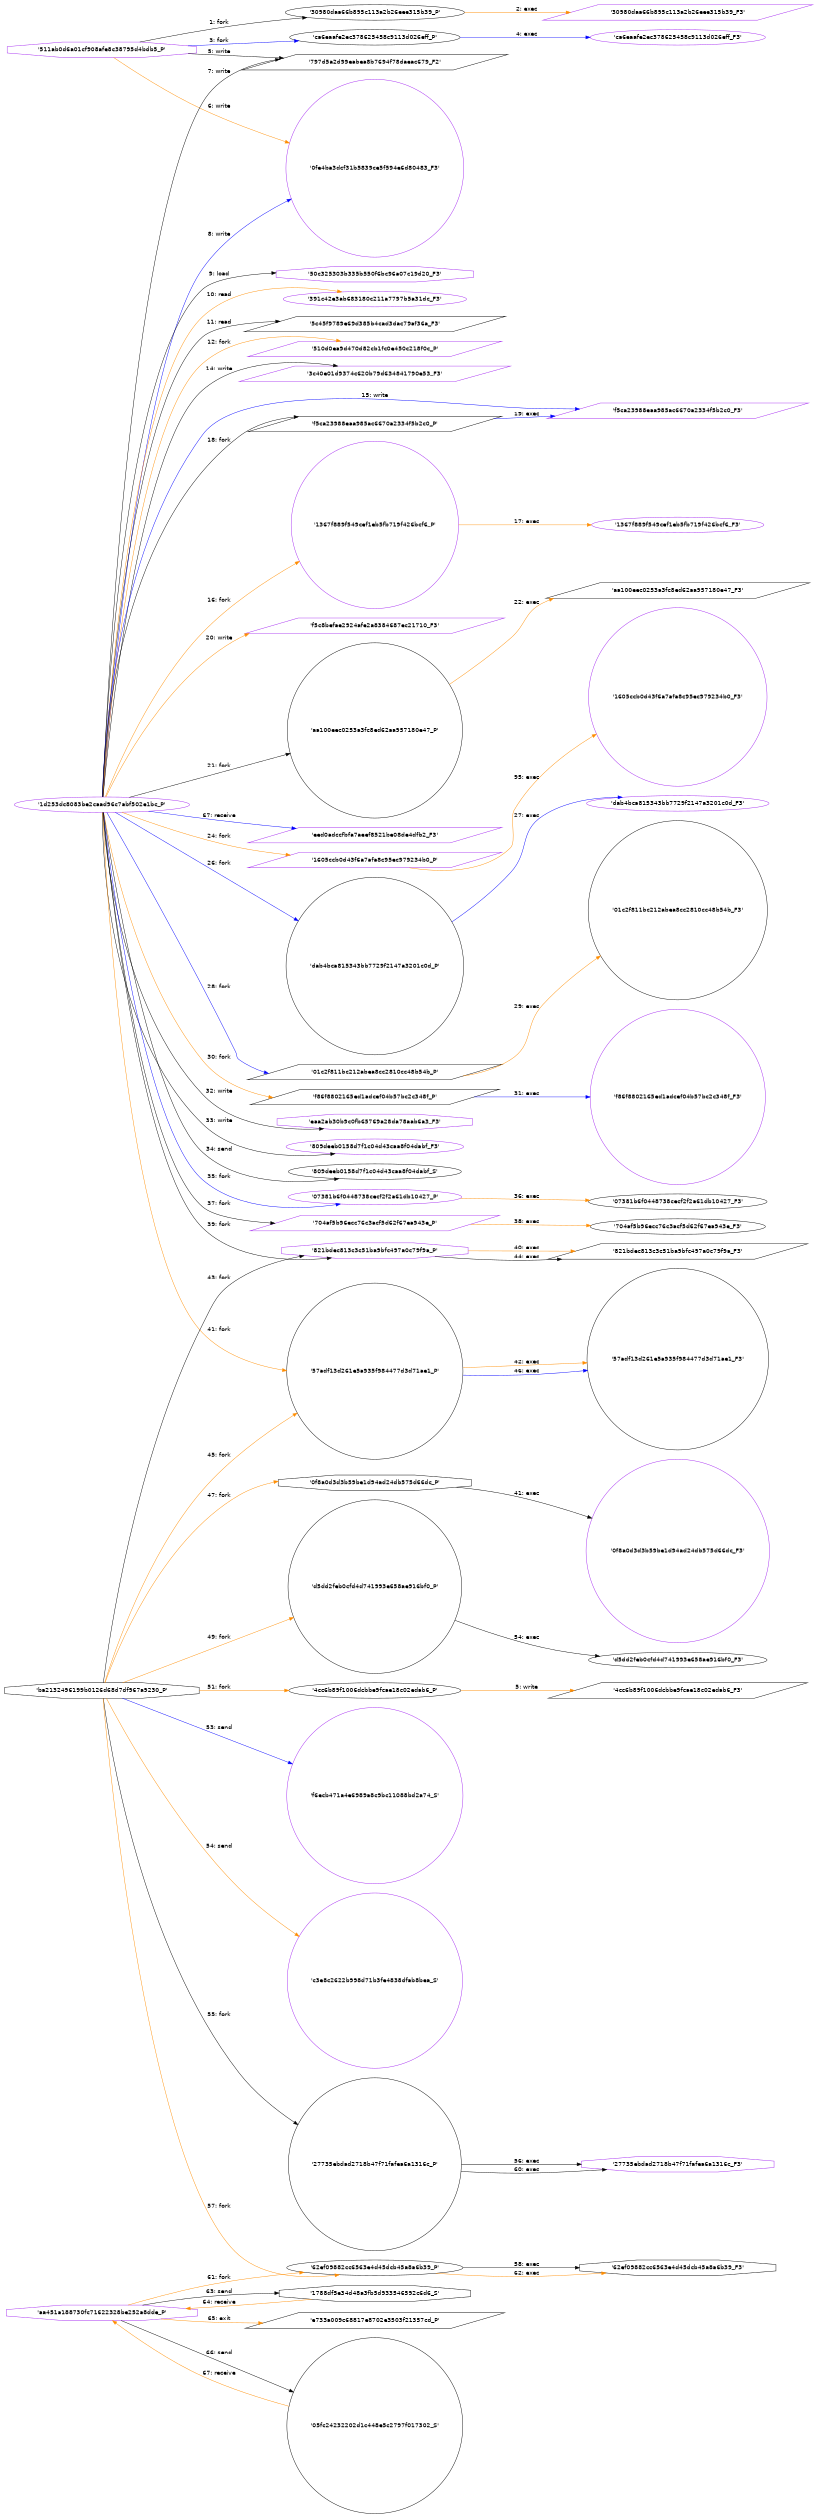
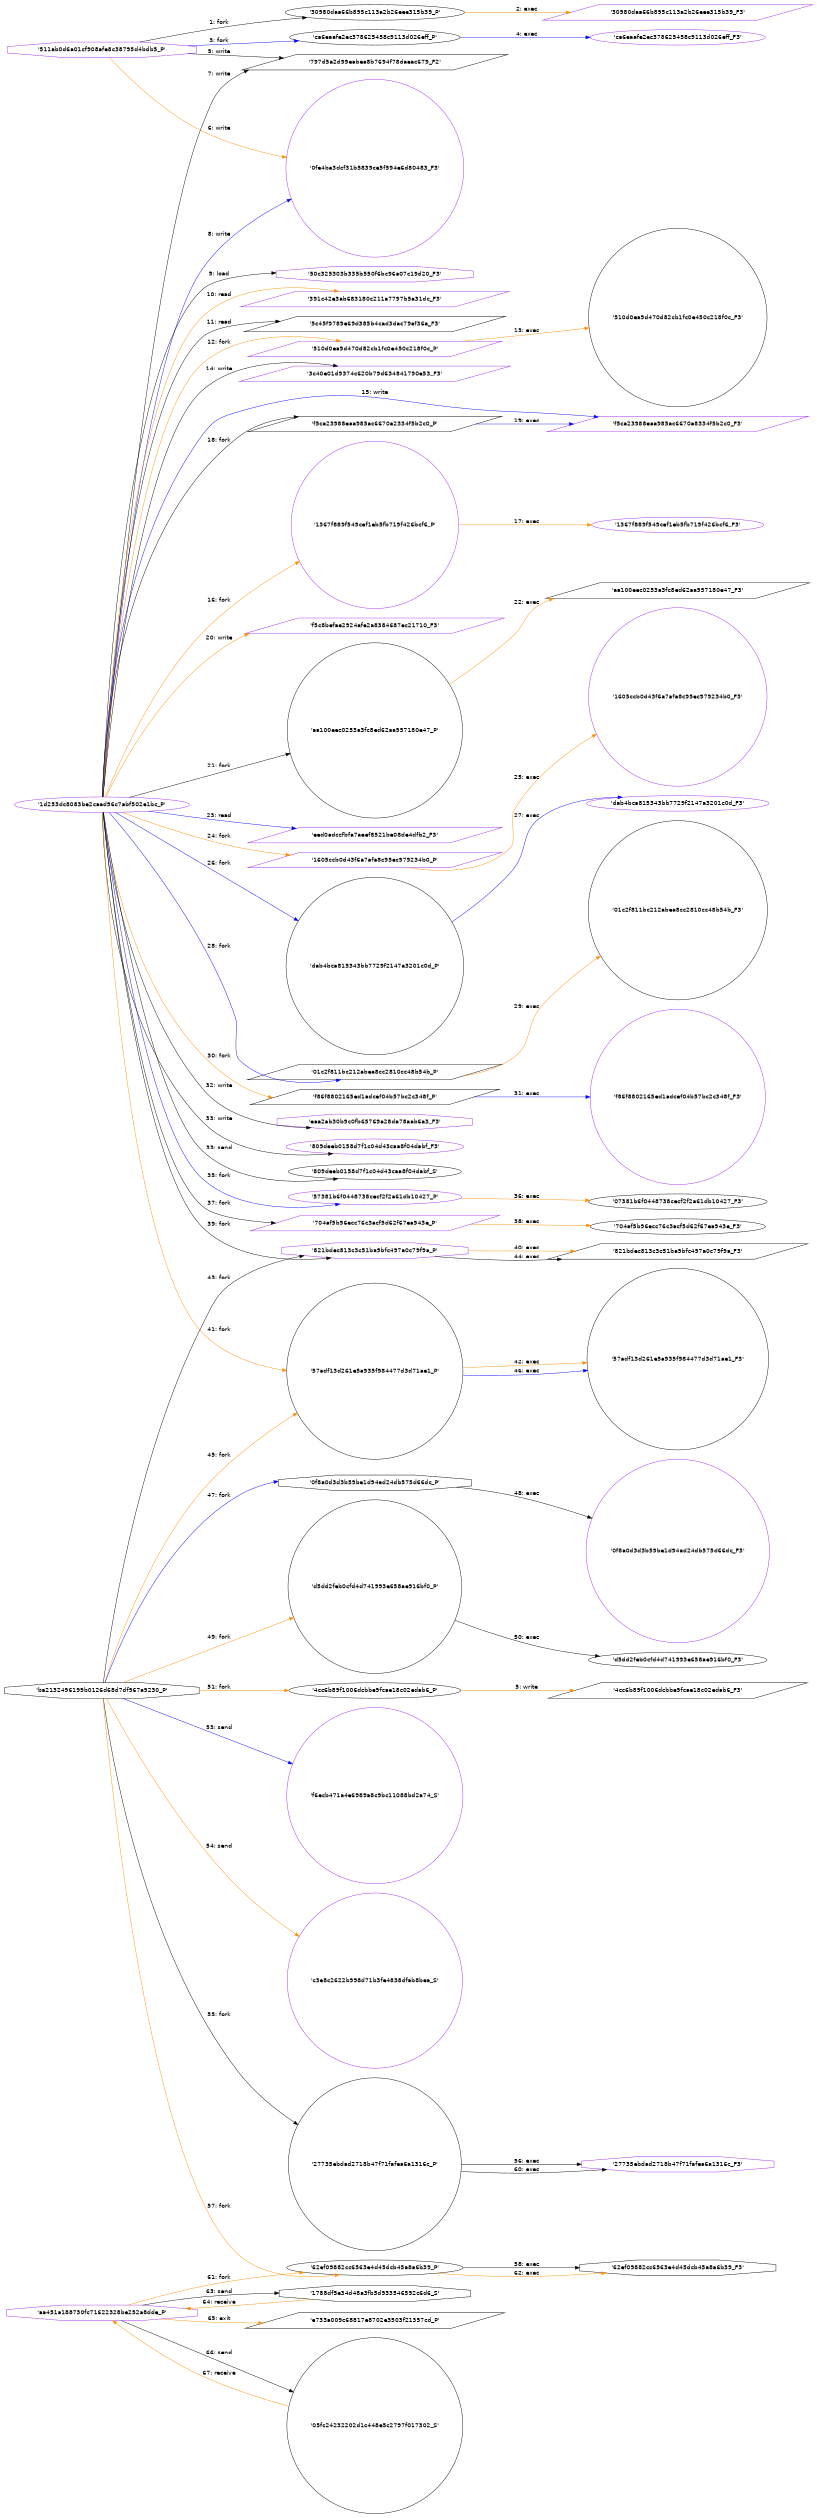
(375, 299) -> (375, 299)
none -> (678, 318)
(678, 411) -> (678, 424)
(527, 777) -> (527, 777)
(219, 816) -> (219, 816)
(219, 1149) -> (219, 1148)
(375, 1197) -> (375, 1197)
(527, 1493) -> (527, 1493)
(168, 1563) -> (168, 1563)
(527, 1637) -> (527, 1637)
